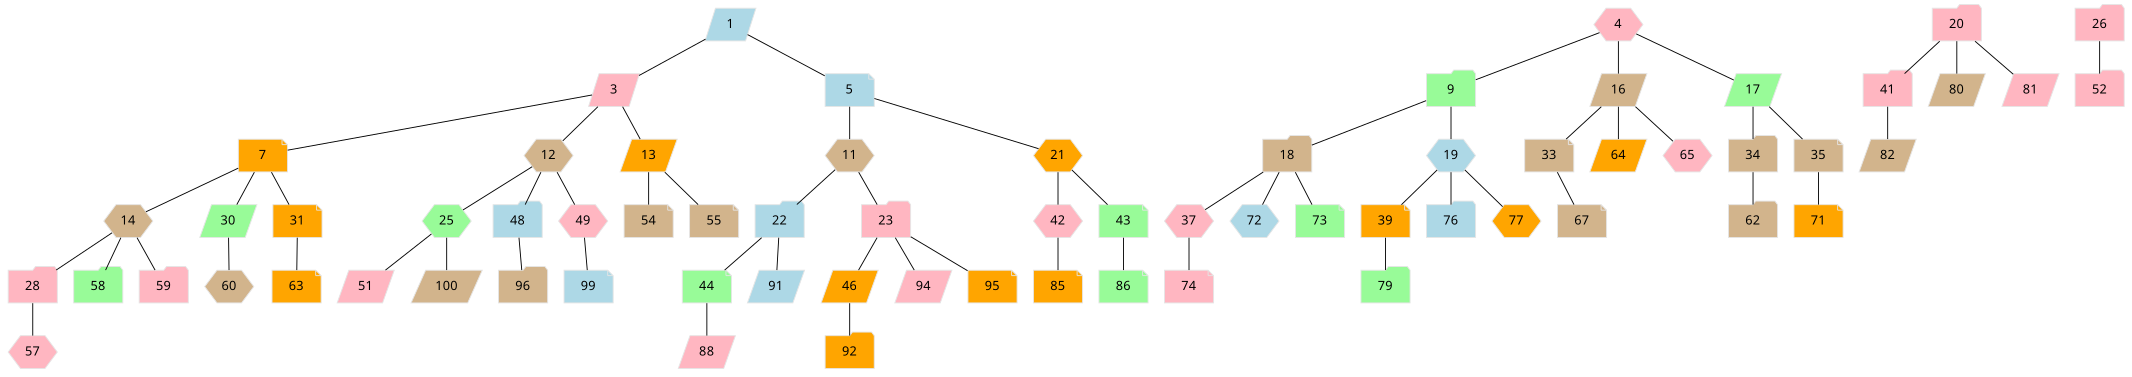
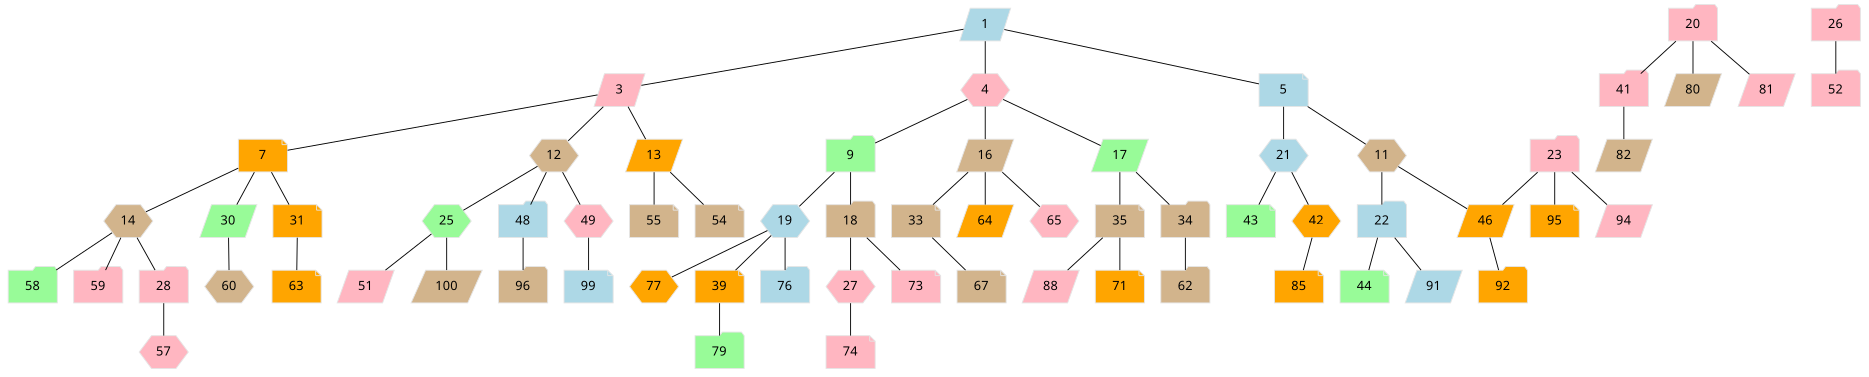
none -> (985, 57)
(1058, 156) -> (1284, 156)
(868, 188) -> (1433, 188)
(1058, 221) -> (1316, 221)
(1189, 221) -> (851, 287)
(1255, 221) -> none
(1320, 221) -> (916, 287)
(1124, 287) -> none
(707, 319) -> (1085, 254)
